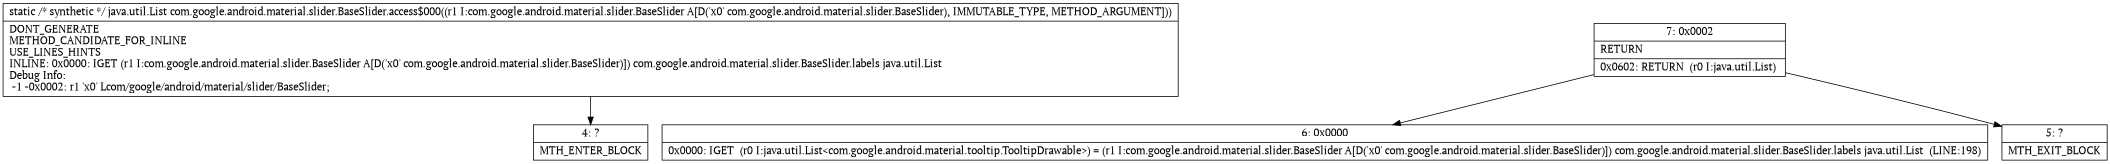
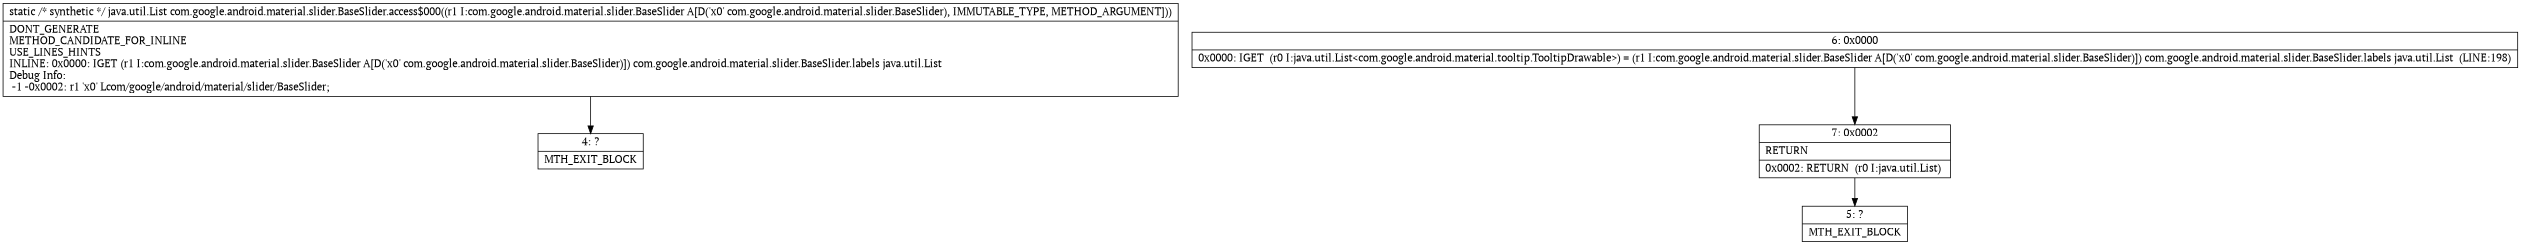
(1690, 67) -> (1855, 169)
(1497, 99) -> (1855, 92)
(591, 151) -> (591, 160)
